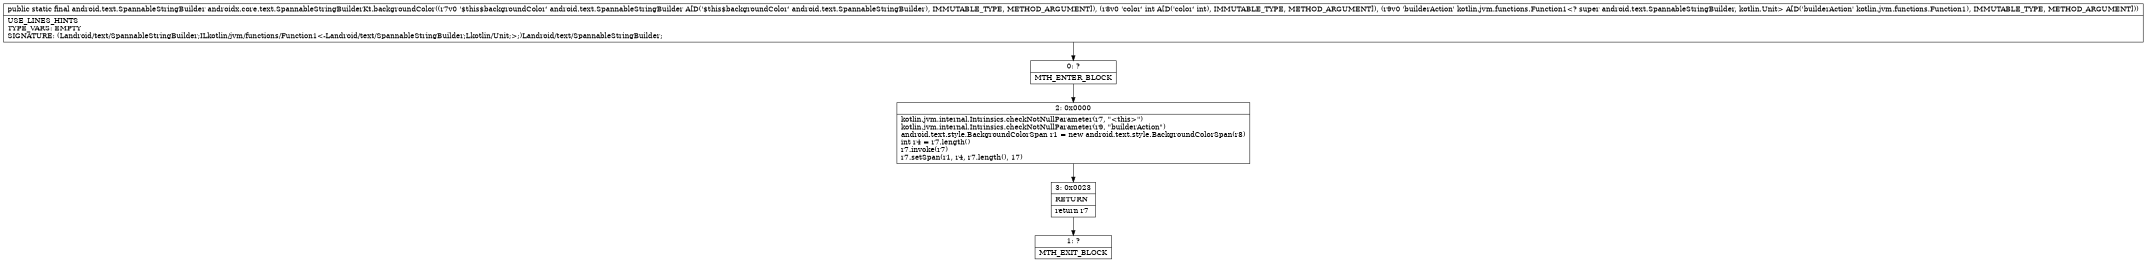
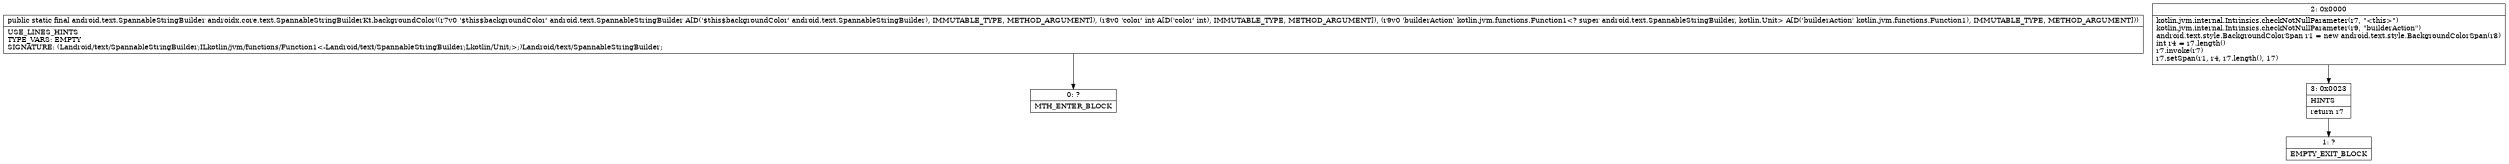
(1073, 91) -> none
(1072, 199) -> (2323, 101)
(1073, 253) -> (2329, 154)
